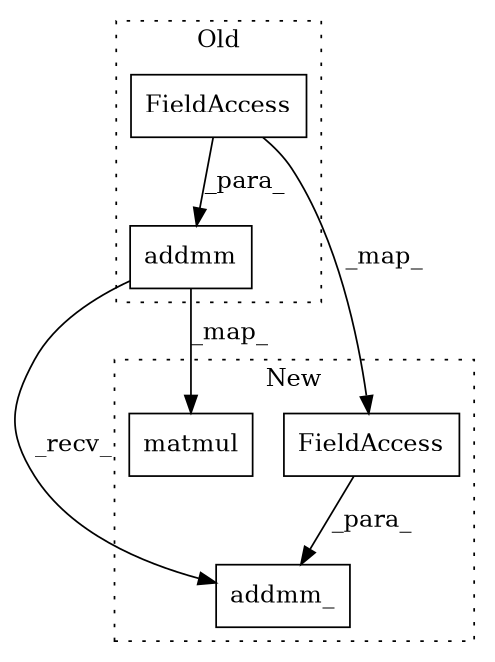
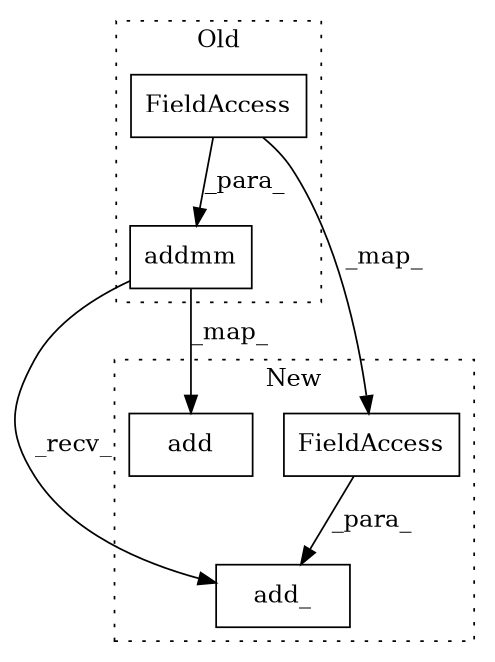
(191, 445) -> (191, 445)
(283, 596) -> (283, 596)
